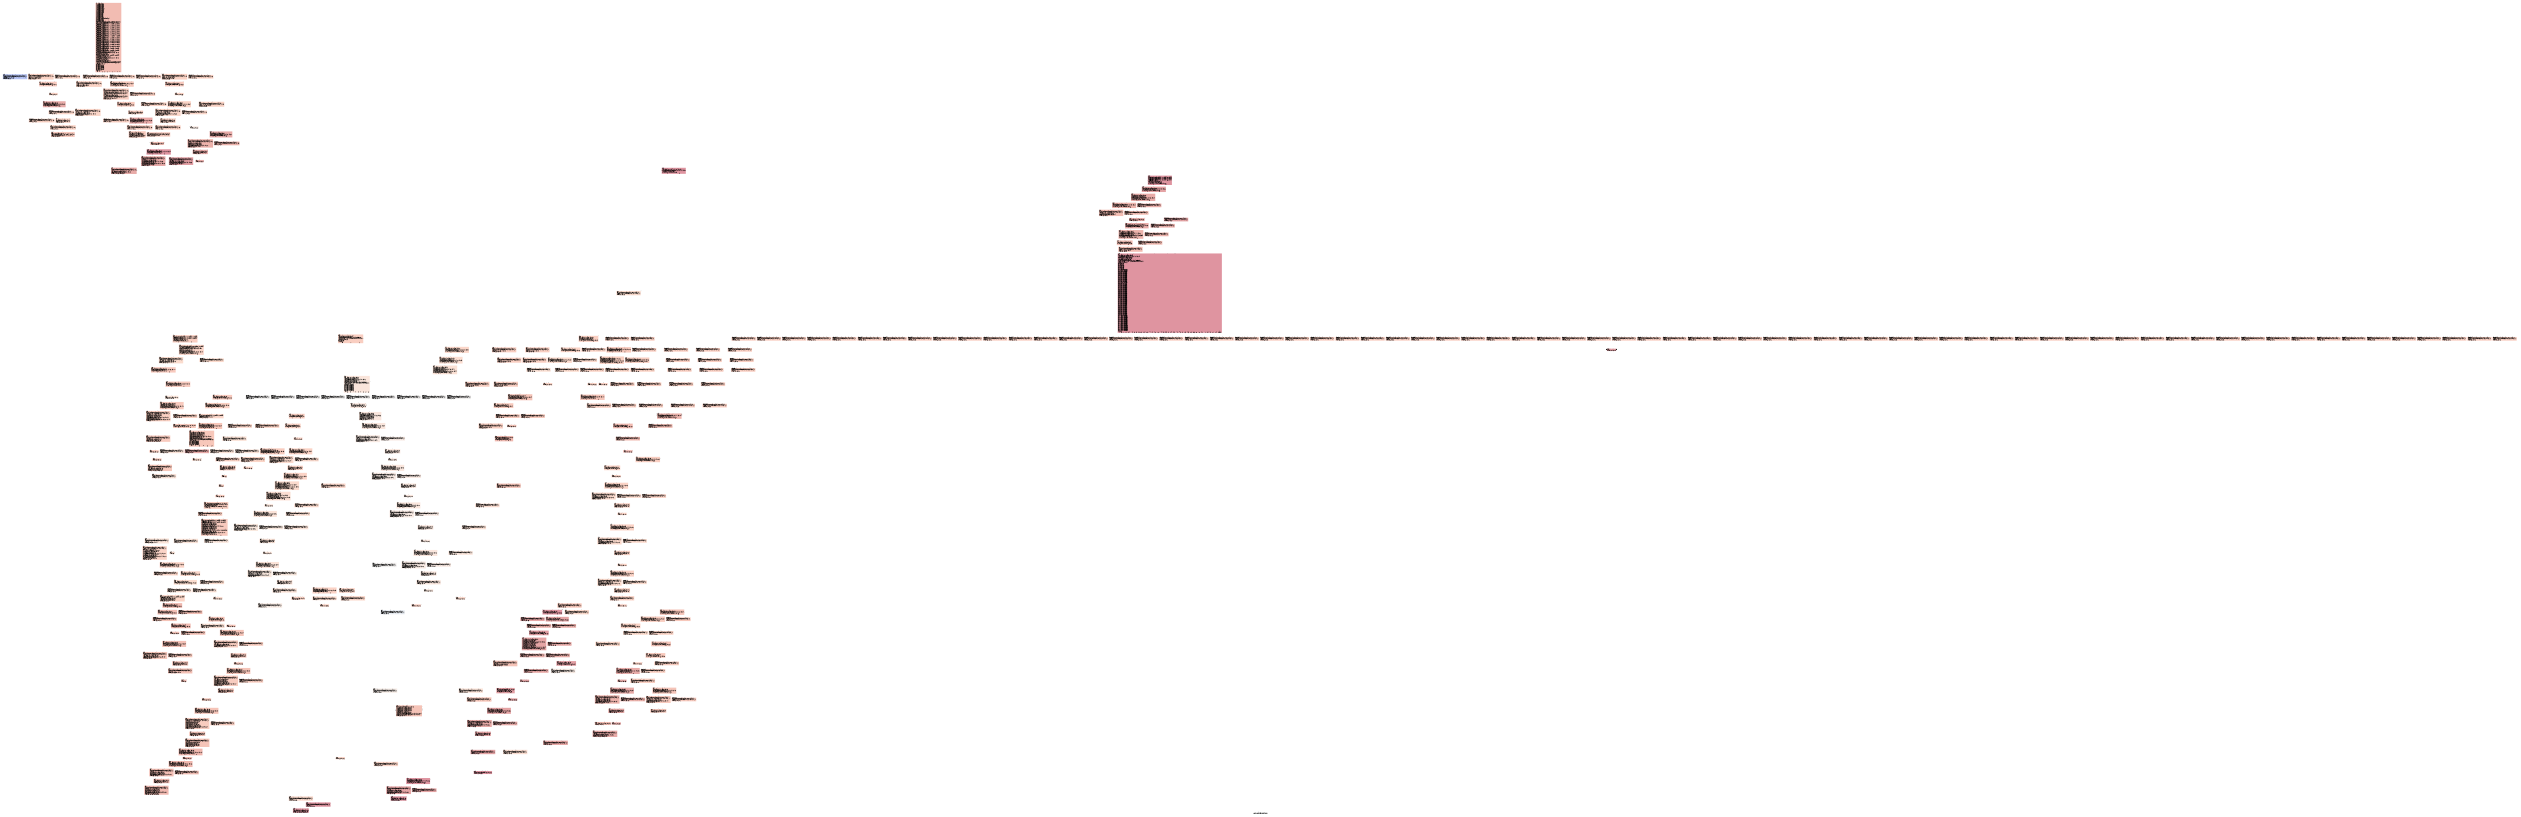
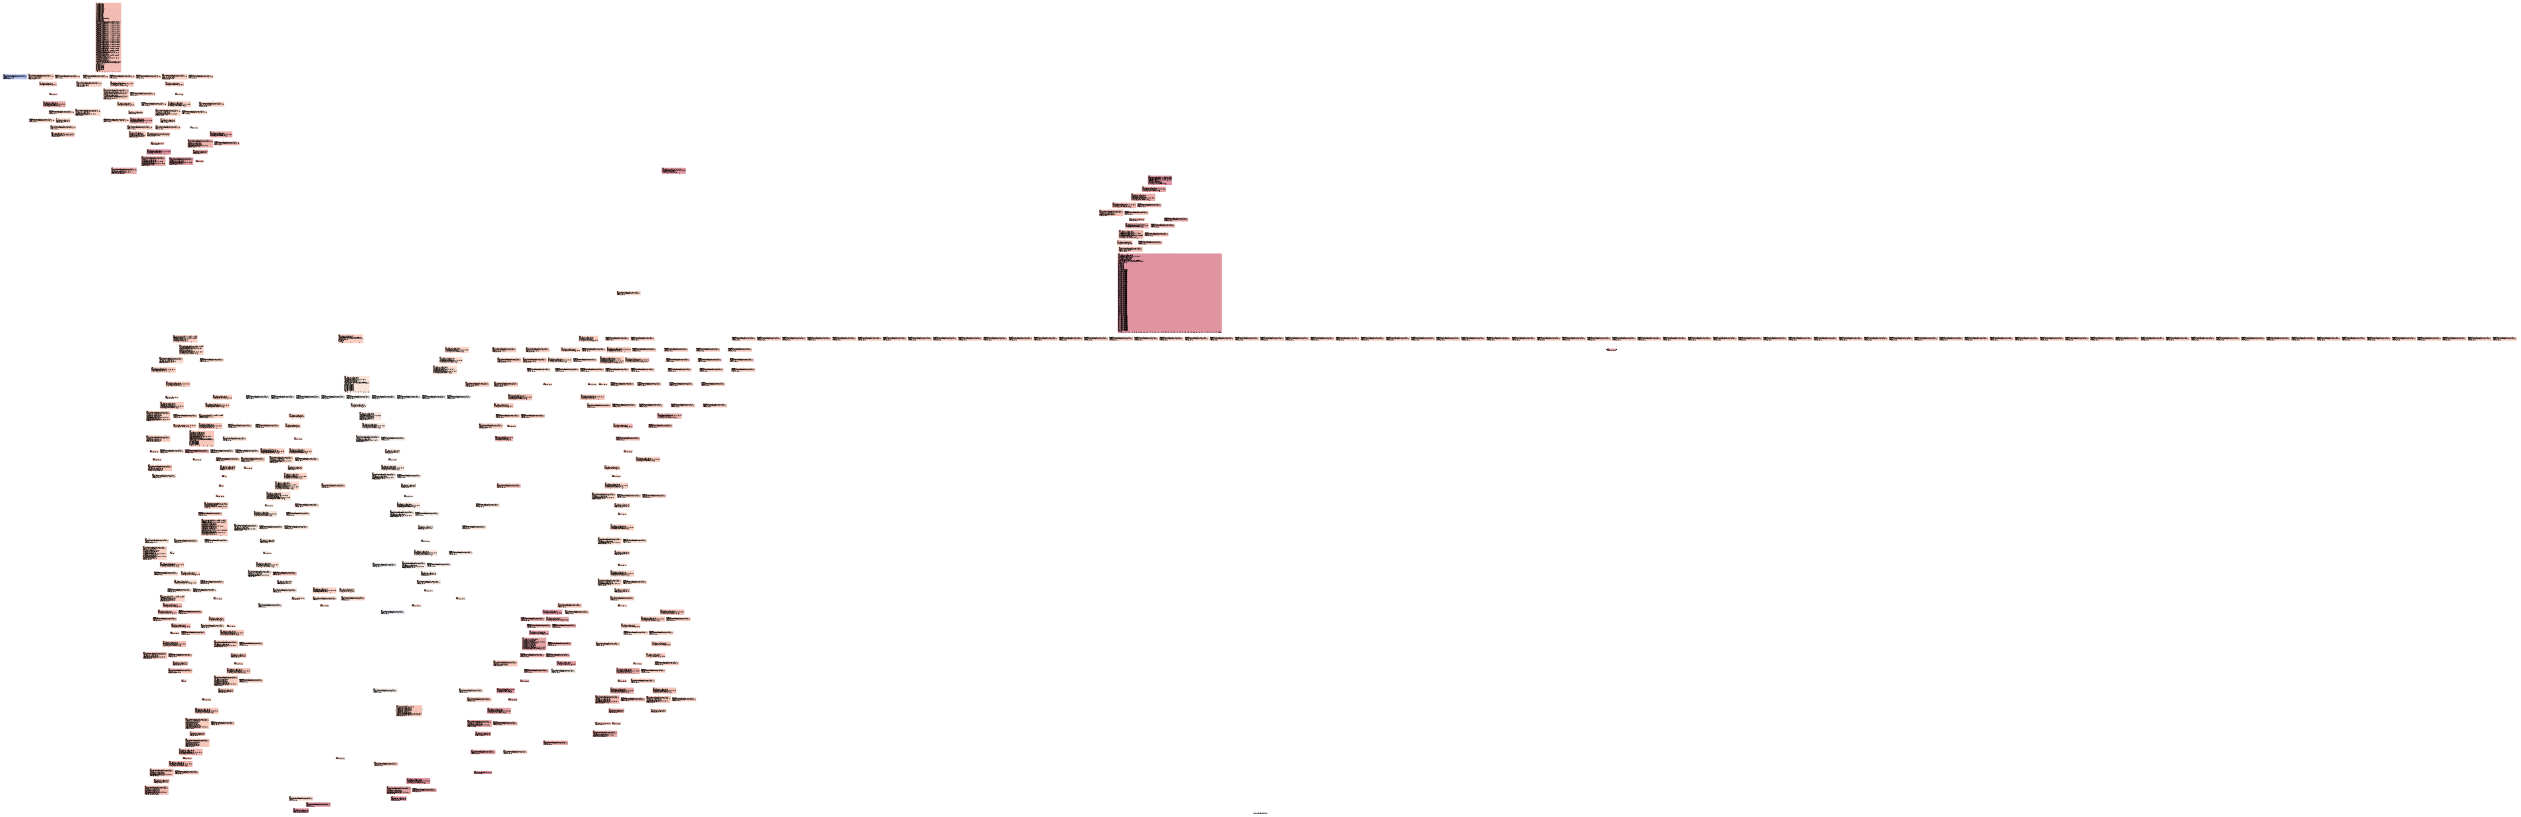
(285, 574) -> (285, 574)
